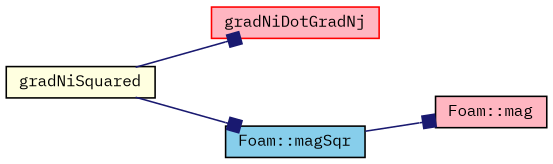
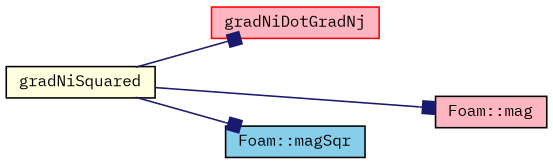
(392, 127) -> (287, 97)
